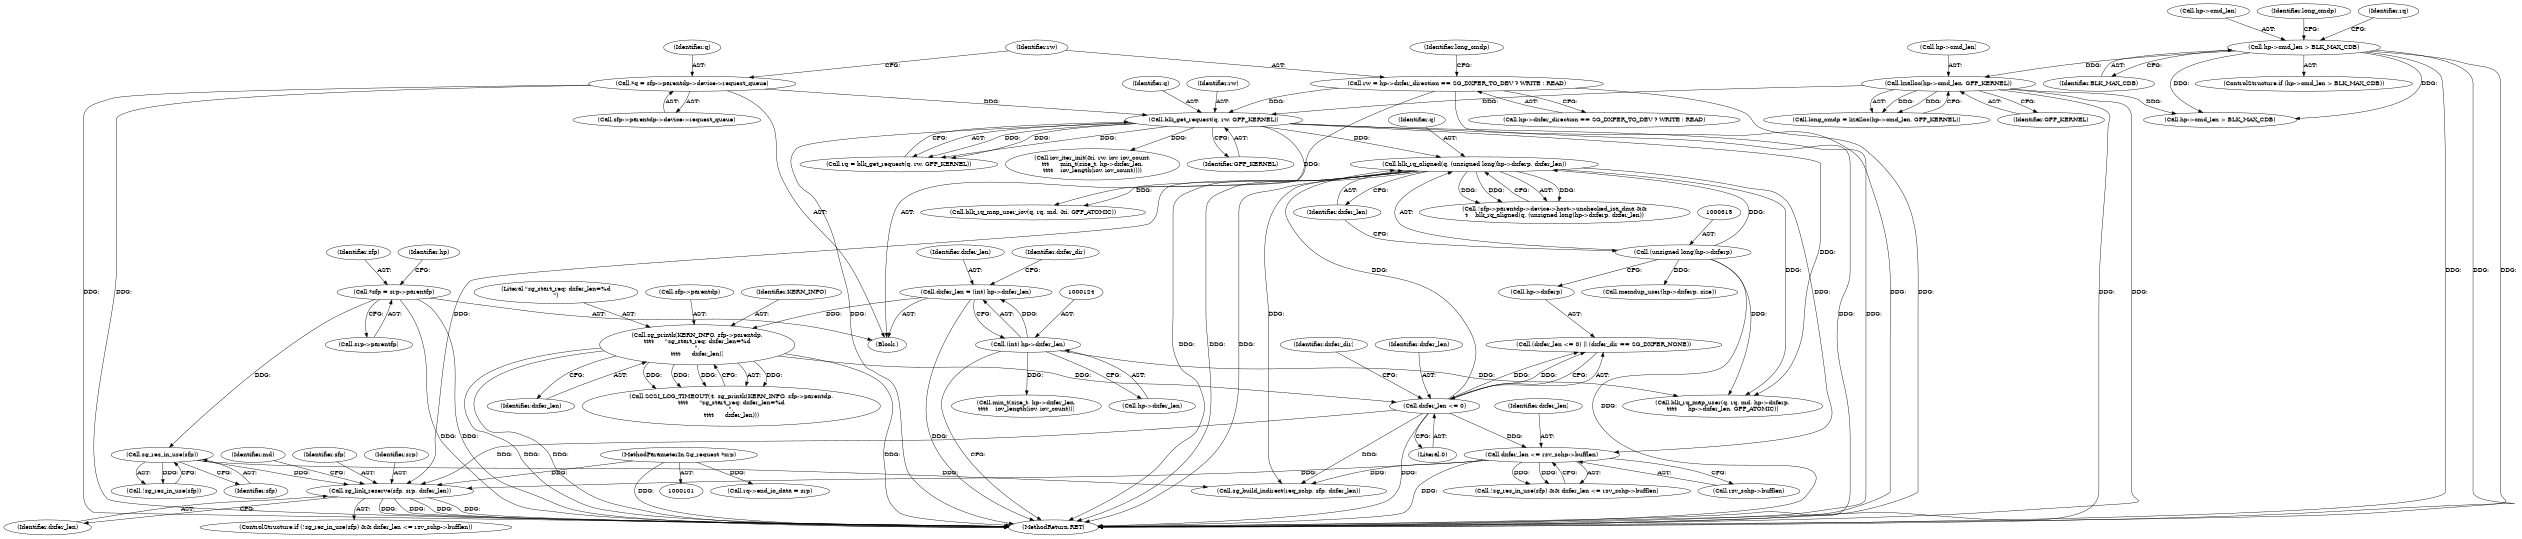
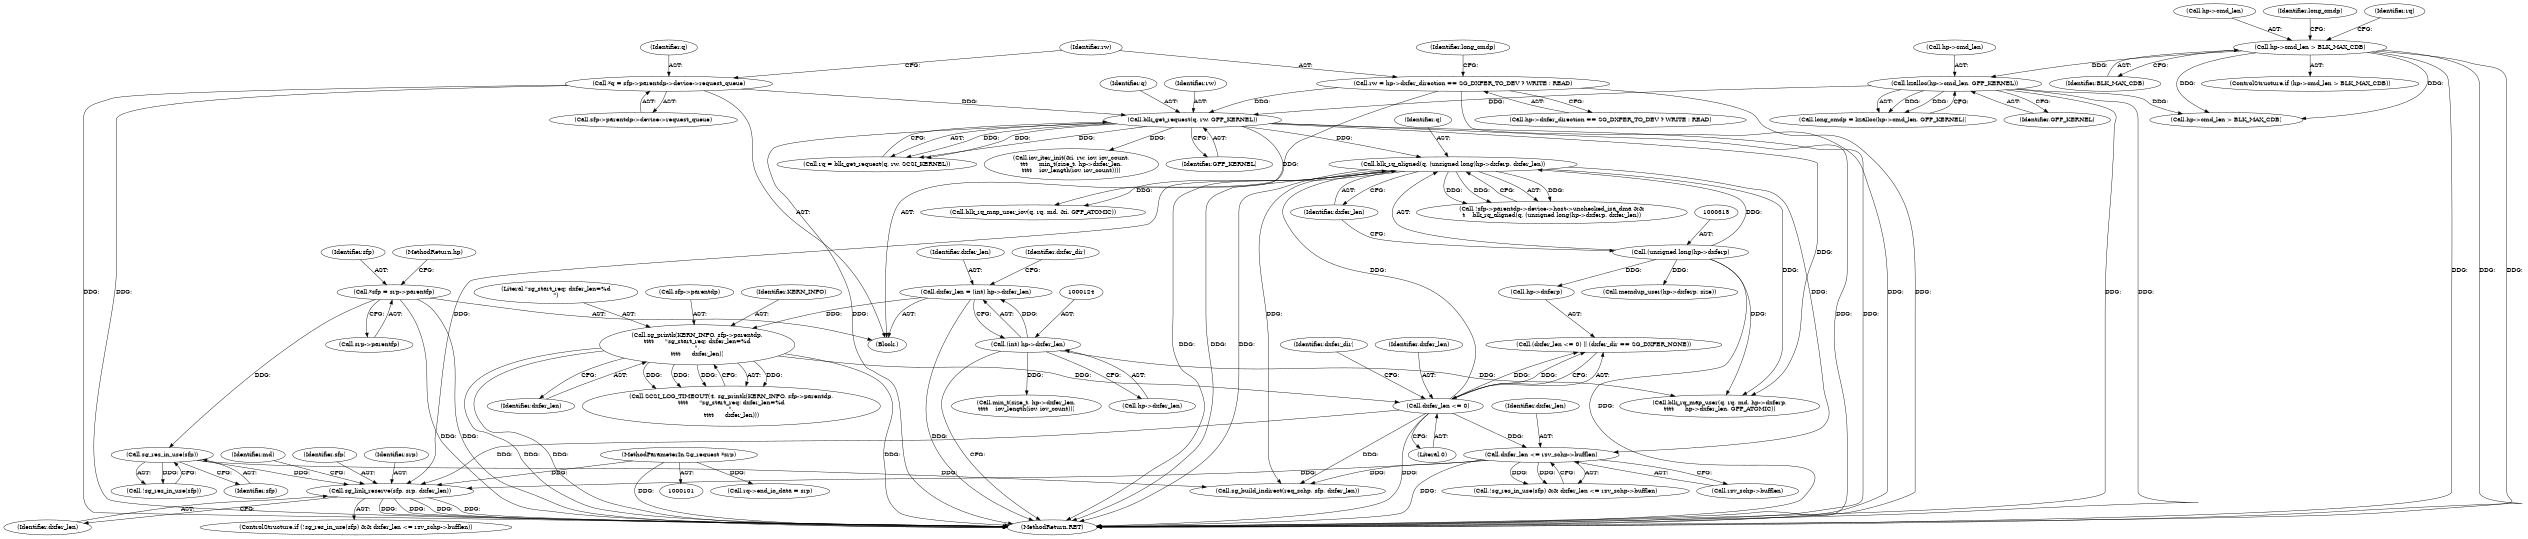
(899, 164) -> (877, 164)
(429, 252) -> (434, 252)
(1635, 271) -> (1635, 271)
